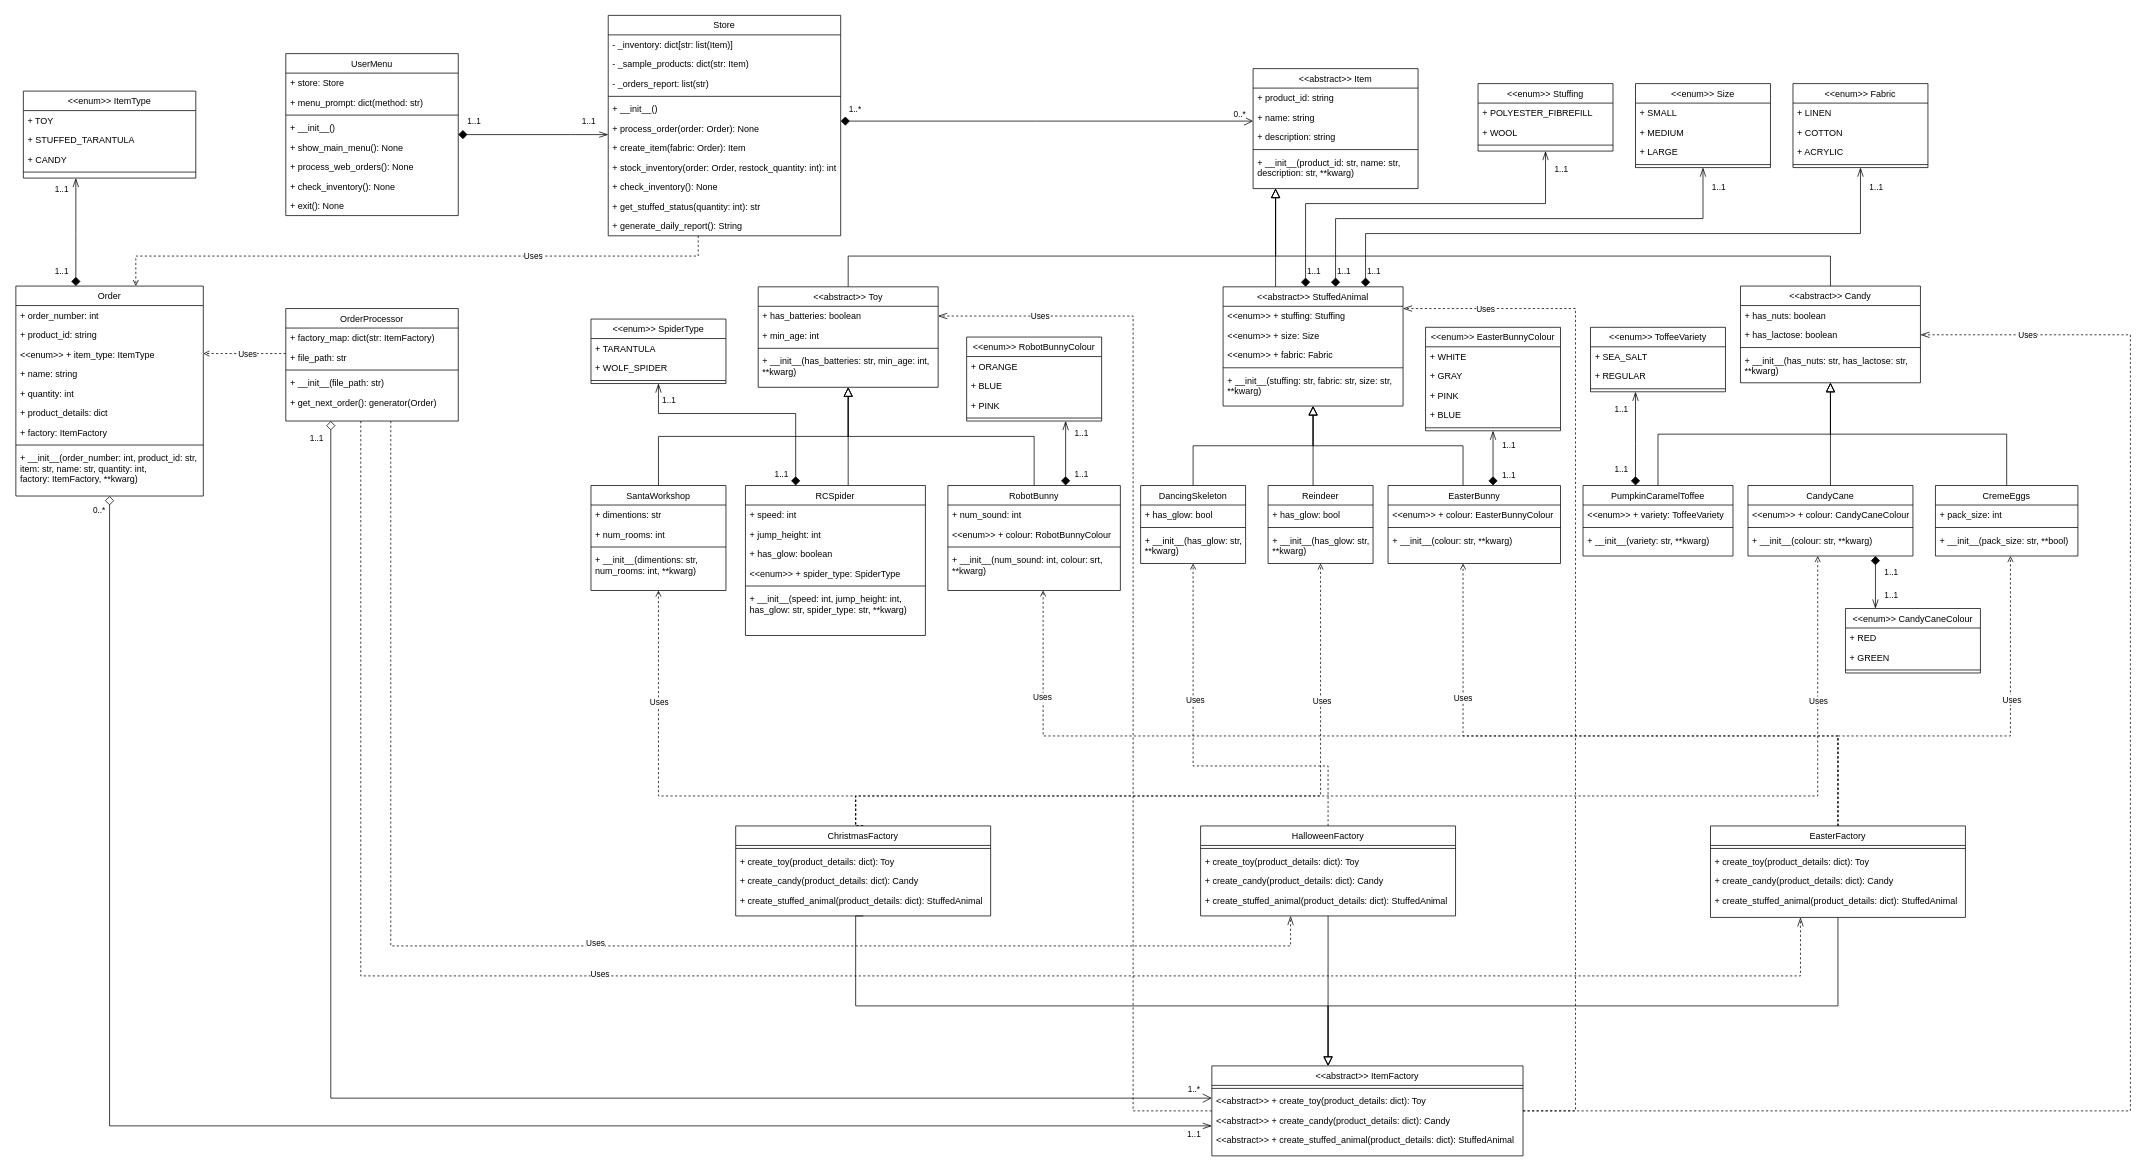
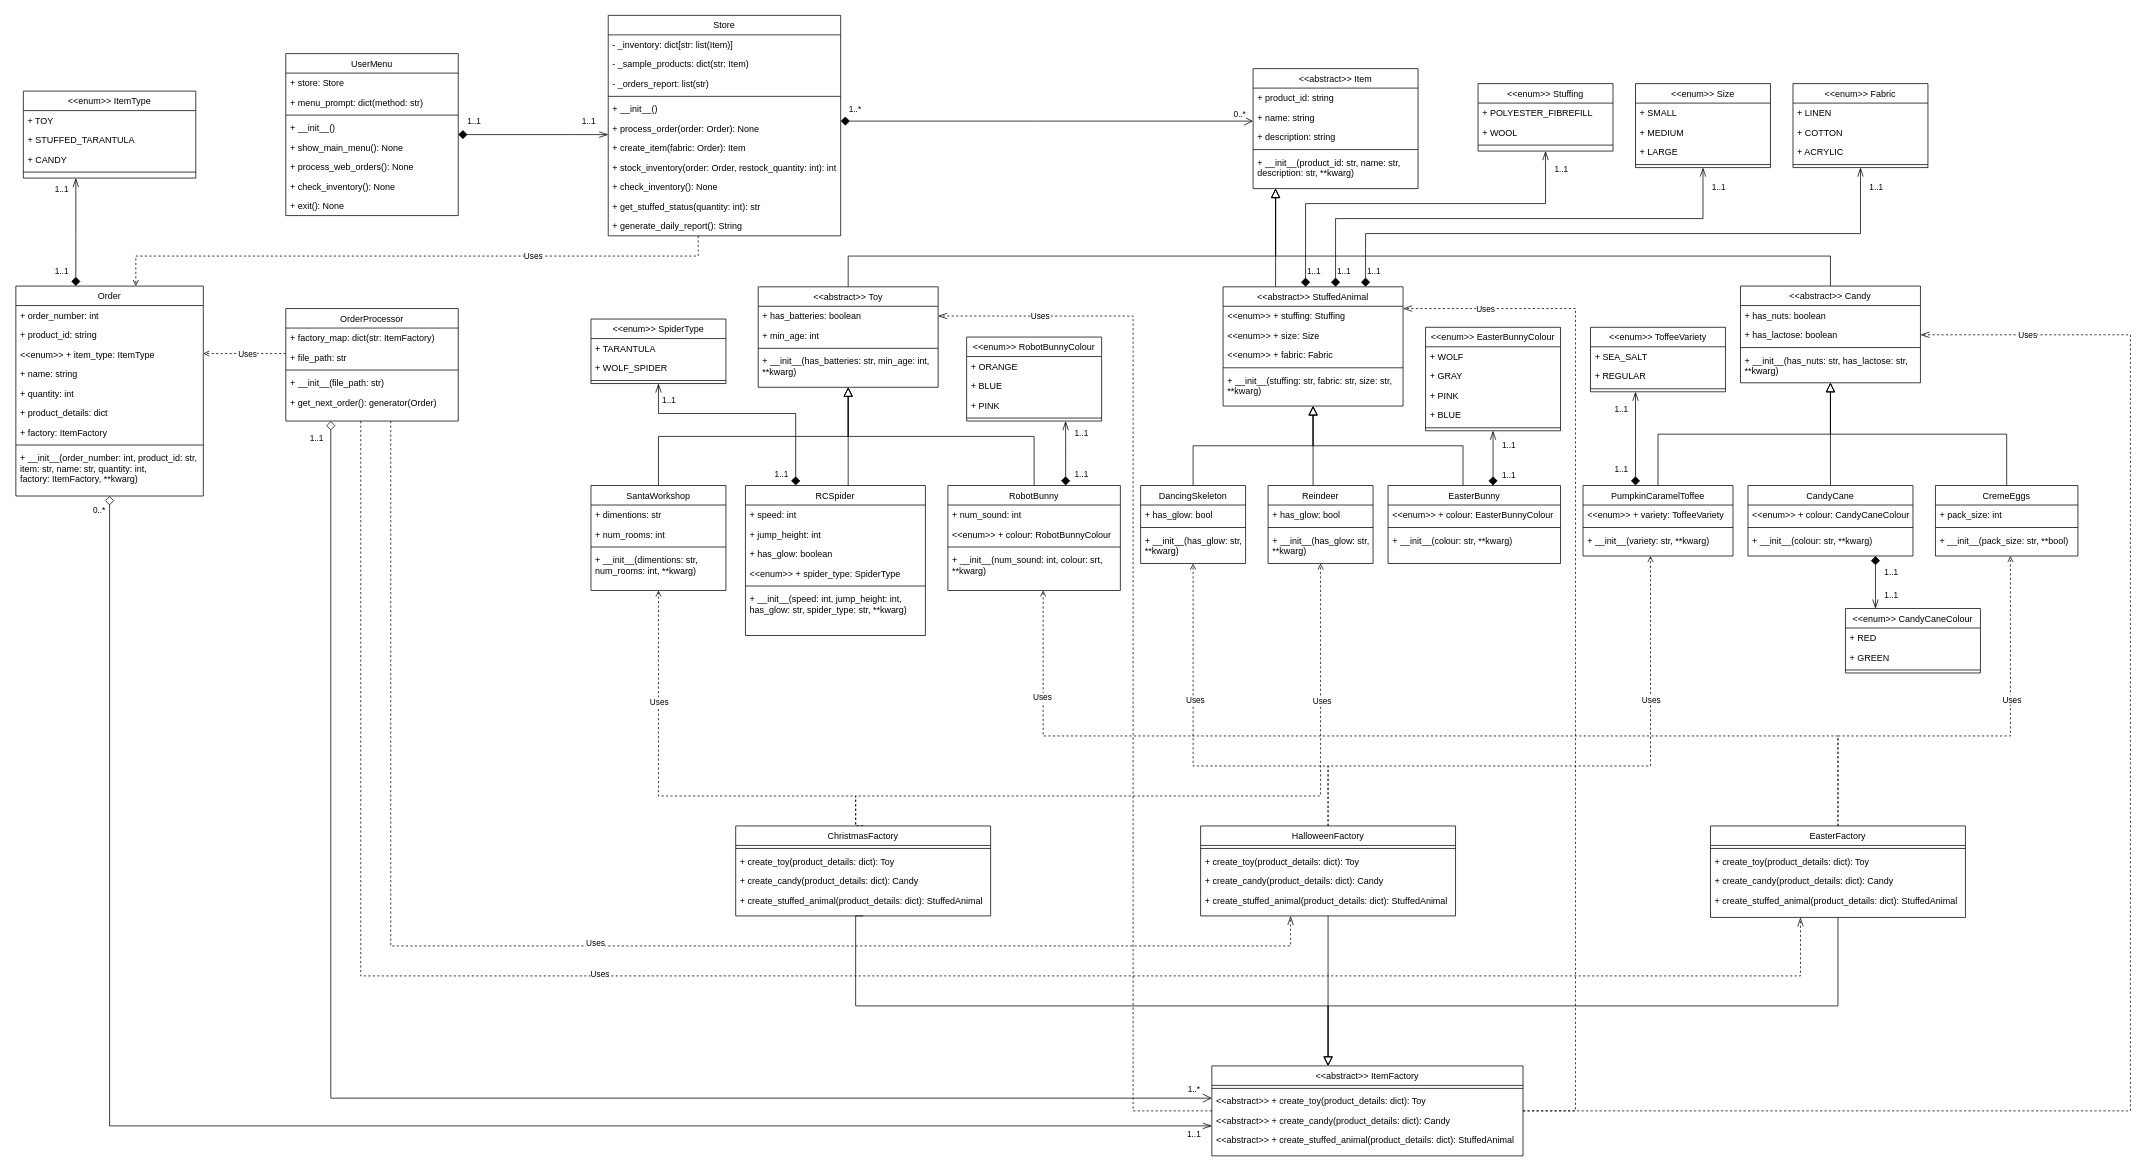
(1446, 357) -> (1443, 357)
none -> (1650, 663)
(1818, 679) -> none
(1463, 698) -> none
